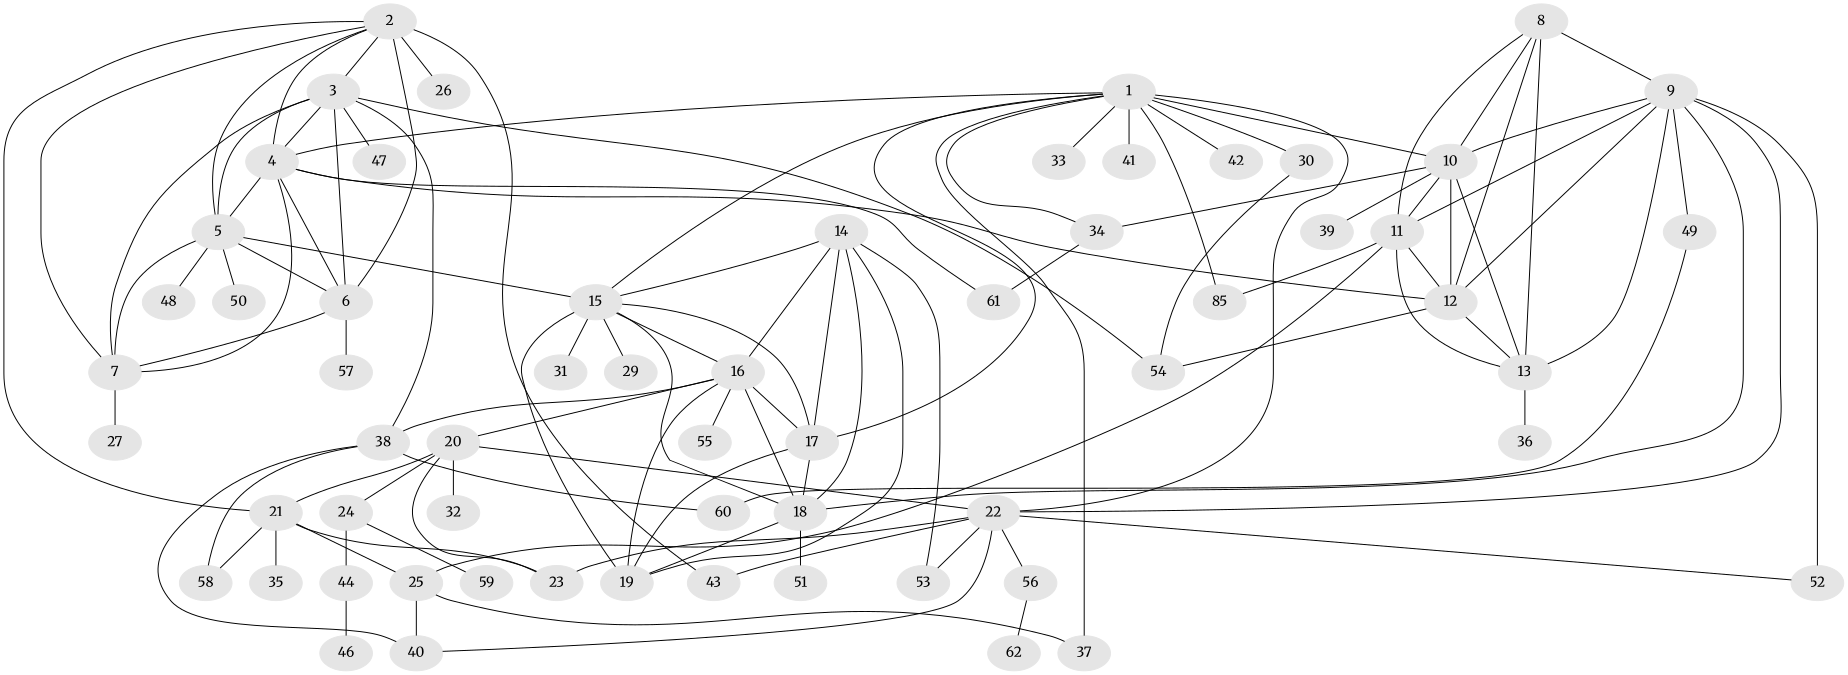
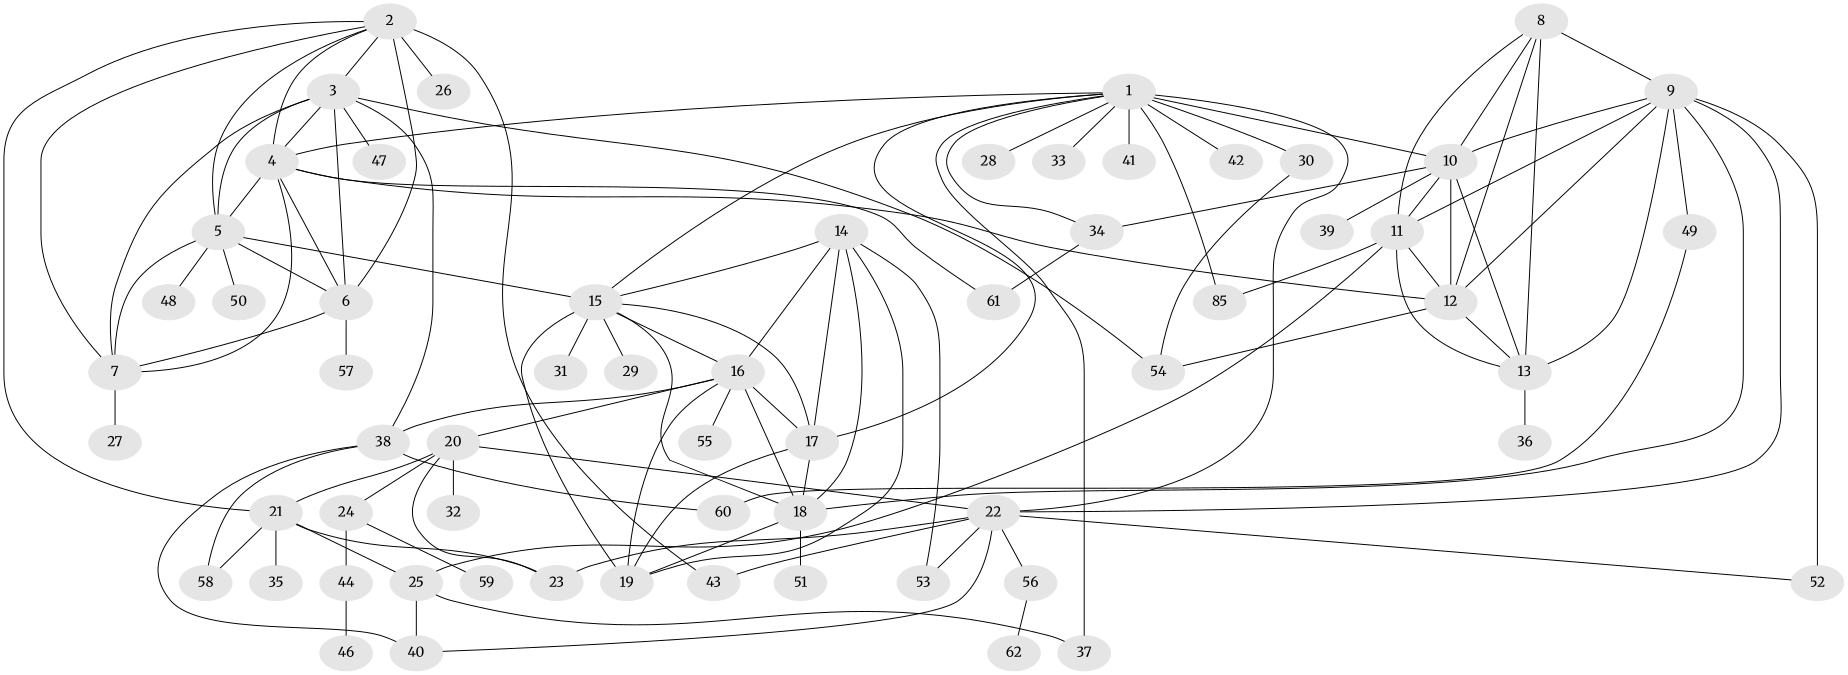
none -> (989, 162)
